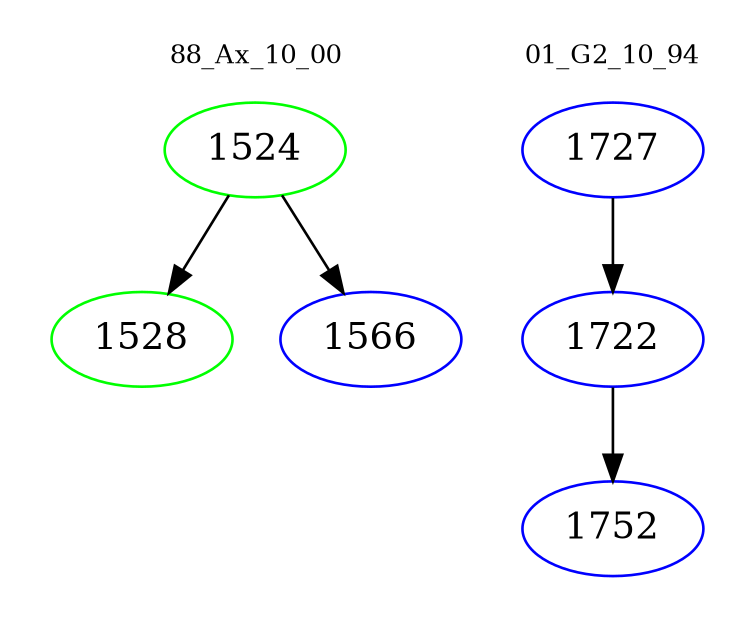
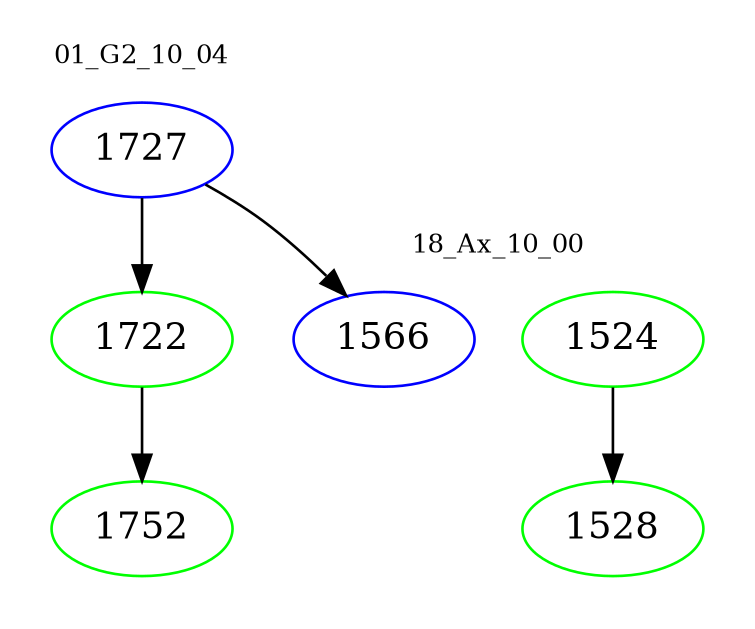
(256, 57) -> (498, 246)
(613, 57) -> (142, 57)
(306, 233) -> (290, 243)
(613, 339) -> (142, 339)
(613, 529) -> (142, 529)
